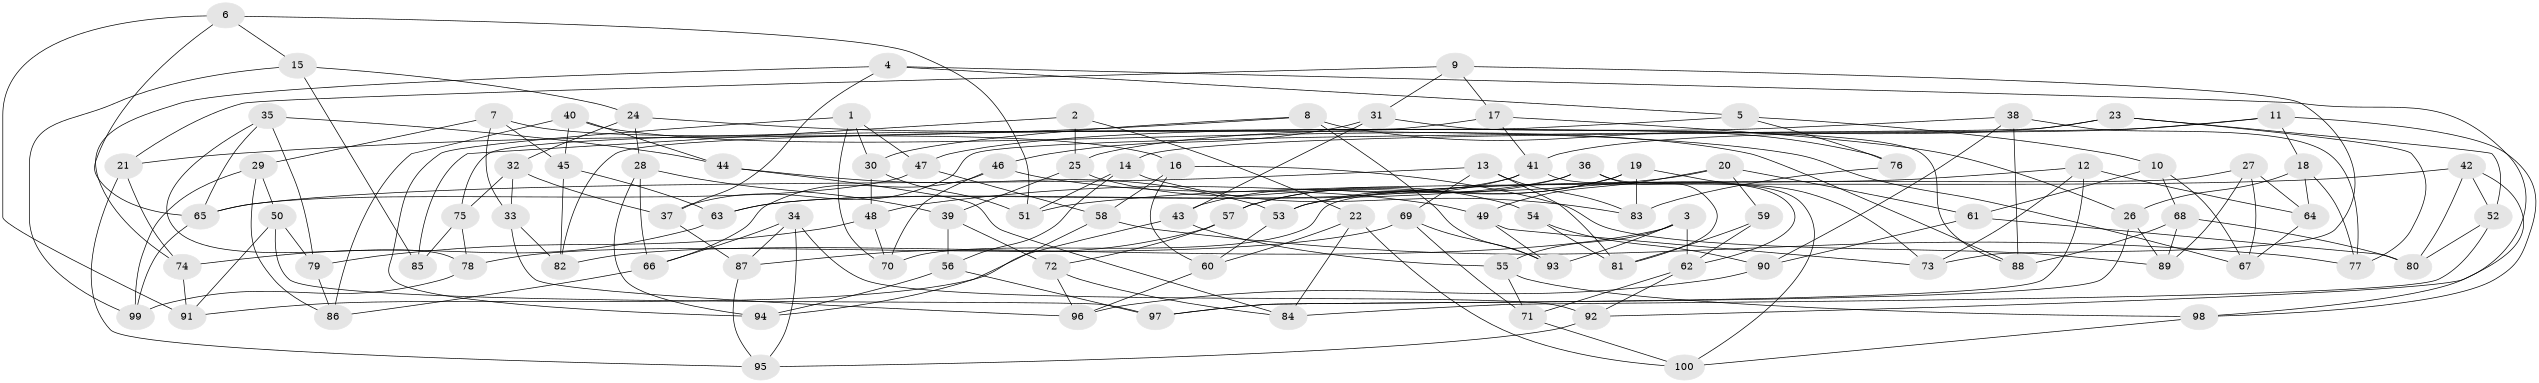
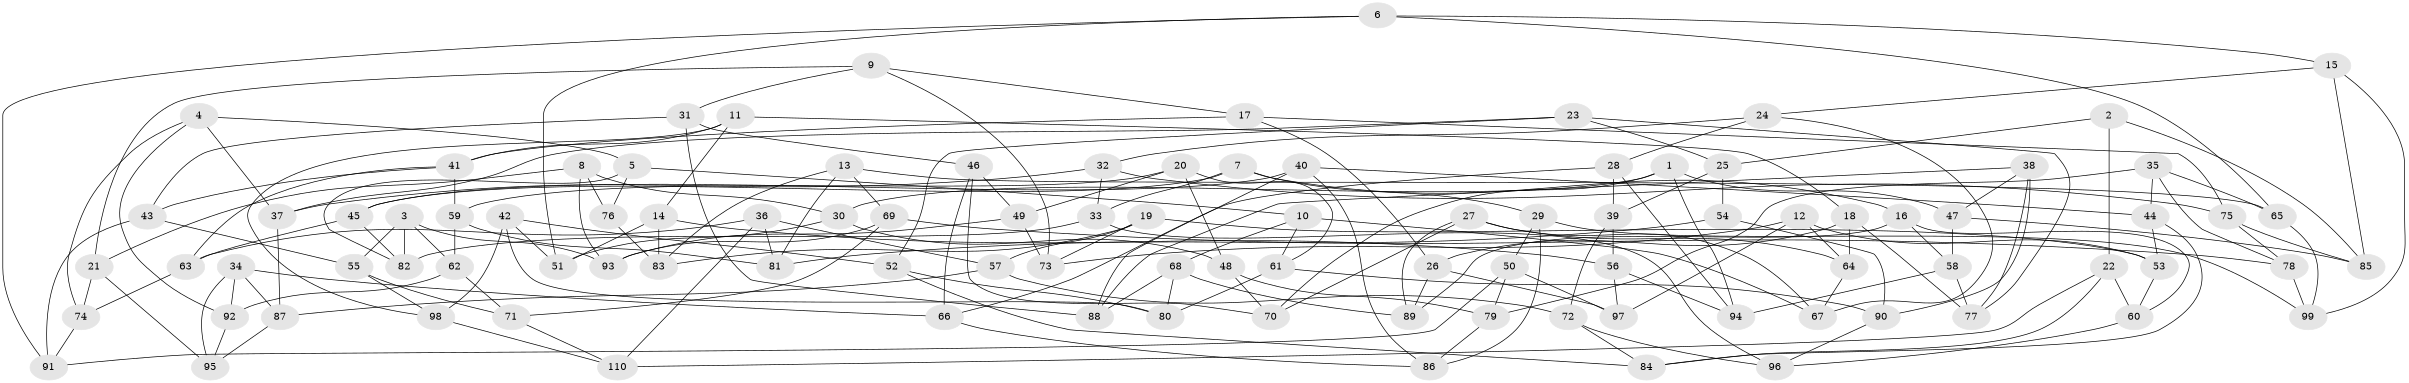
(546, 197) -> (2161, 234)
(1782, 199) -> (455, 197)
(1684, 367) -> (618, 367)
